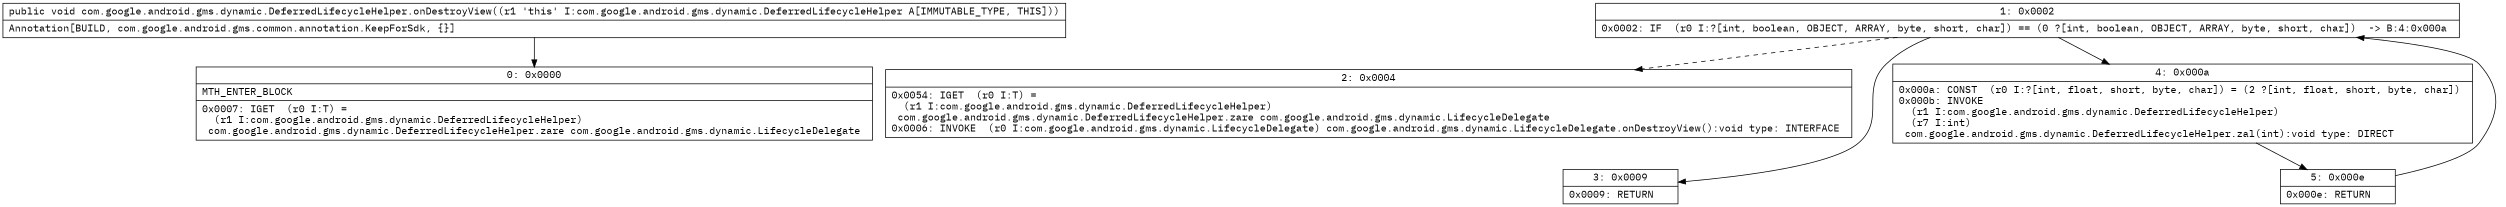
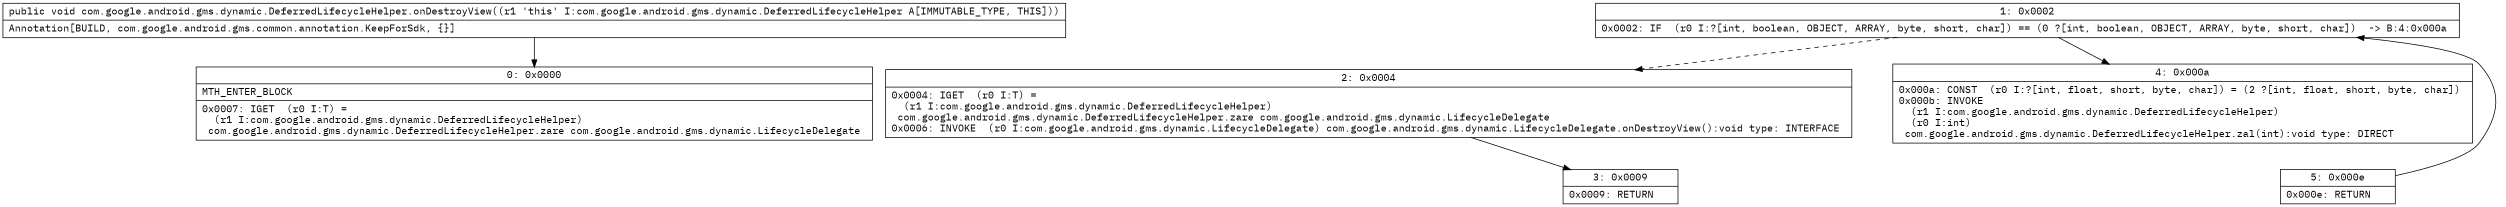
(967, 96) -> (967, 96)
(1935, 123) -> (1935, 123)
(1841, 153) -> (1517, 152)
(2278, 155) -> none
